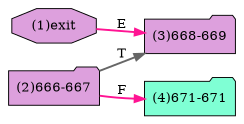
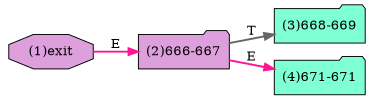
(116, 31) -> (111, 52)
(190, 36) -> (320, 26)
(122, 90) -> (252, 57)
